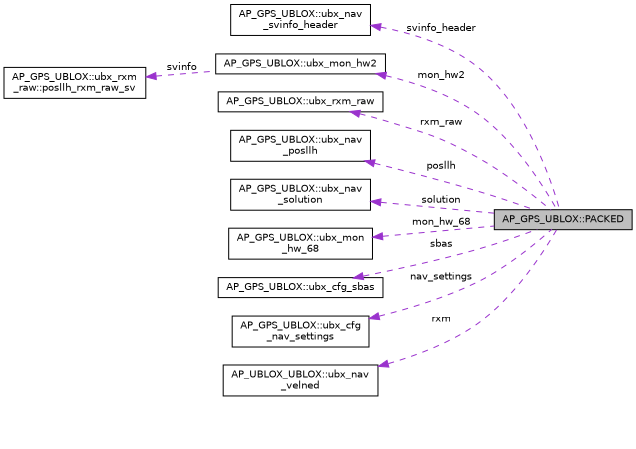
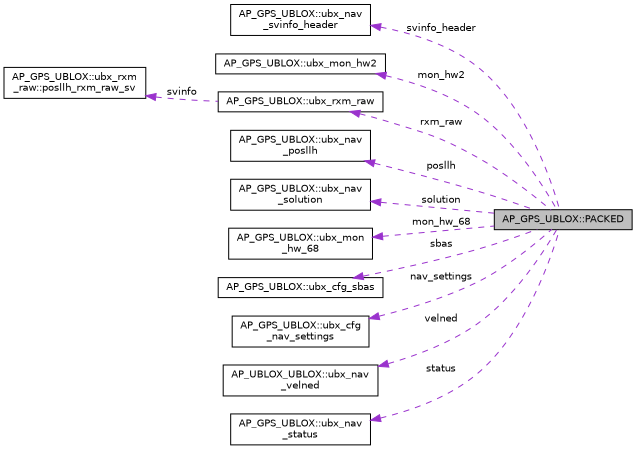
(186, 74) -> (187, 100)
(440, 319) -> (440, 319)
none -> (301, 429)
